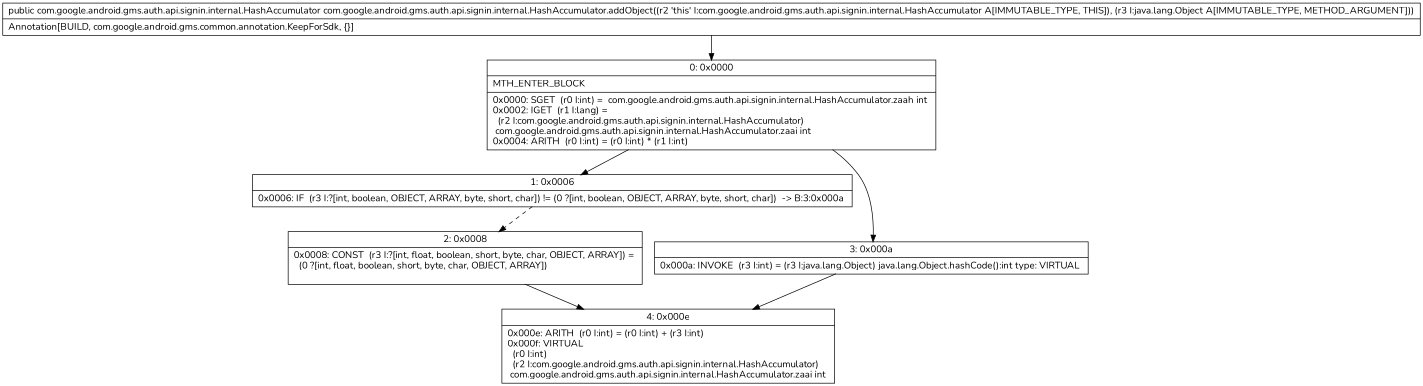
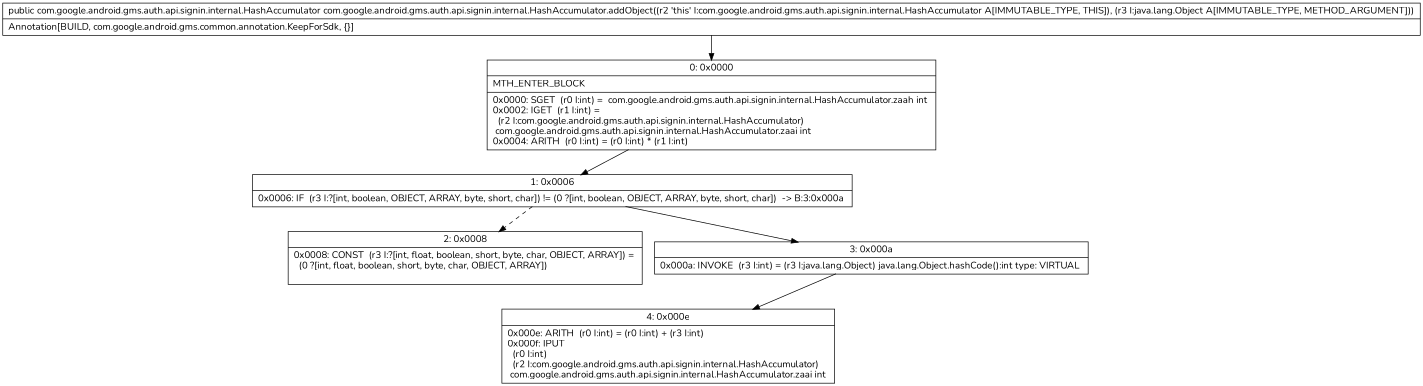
(552, 110) -> (548, 110)
(865, 186) -> (709, 224)
(551, 295) -> none
(548, 344) -> (539, 344)
